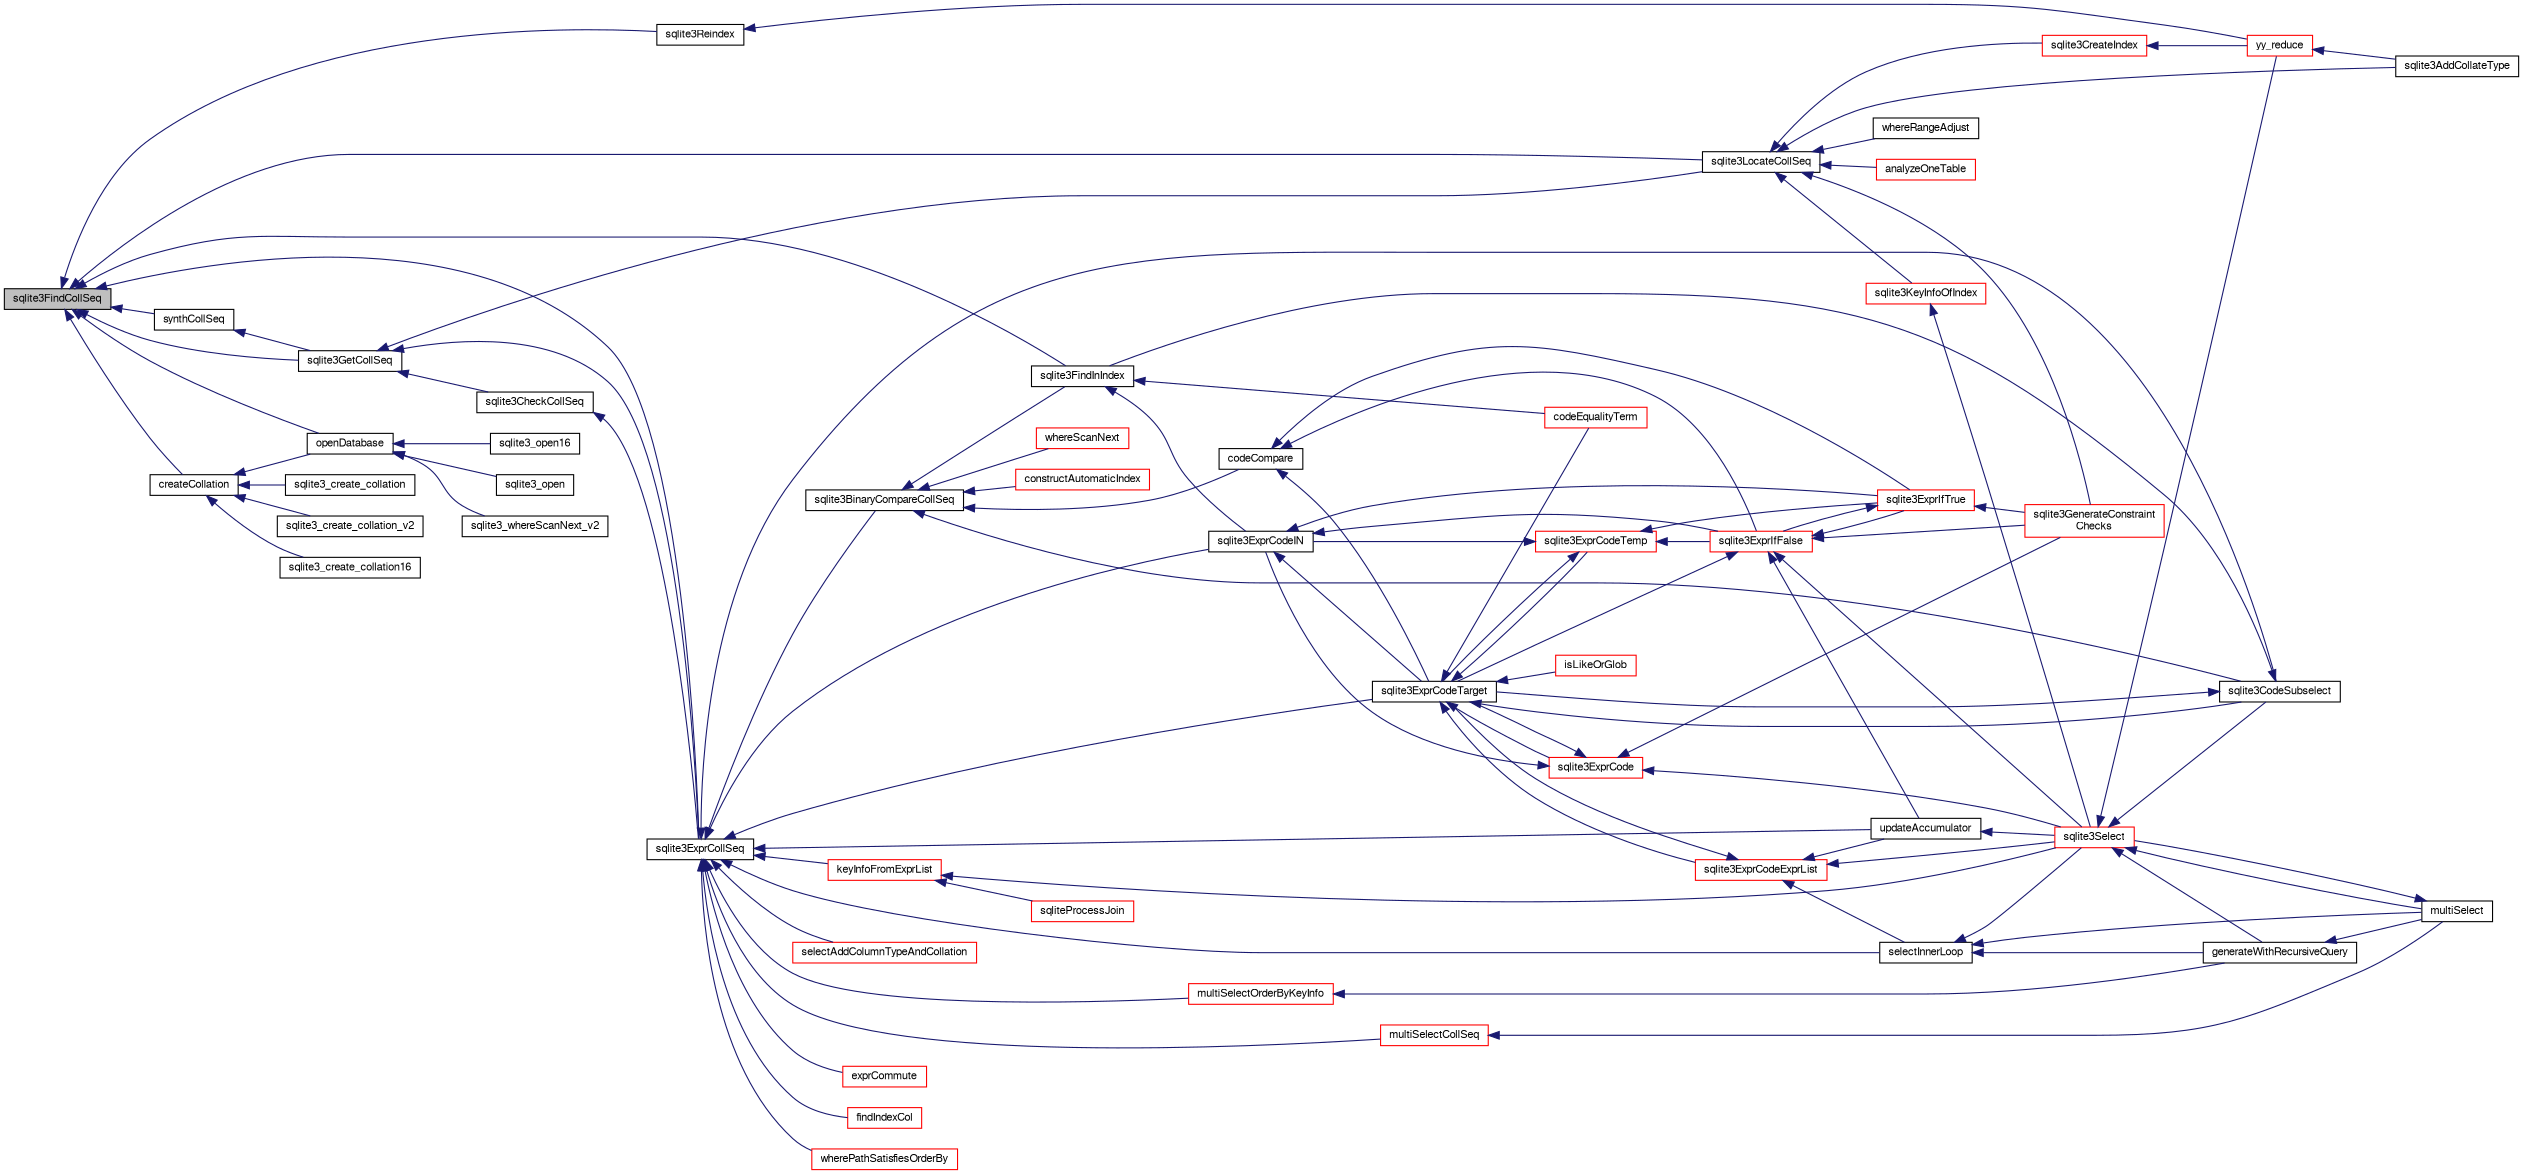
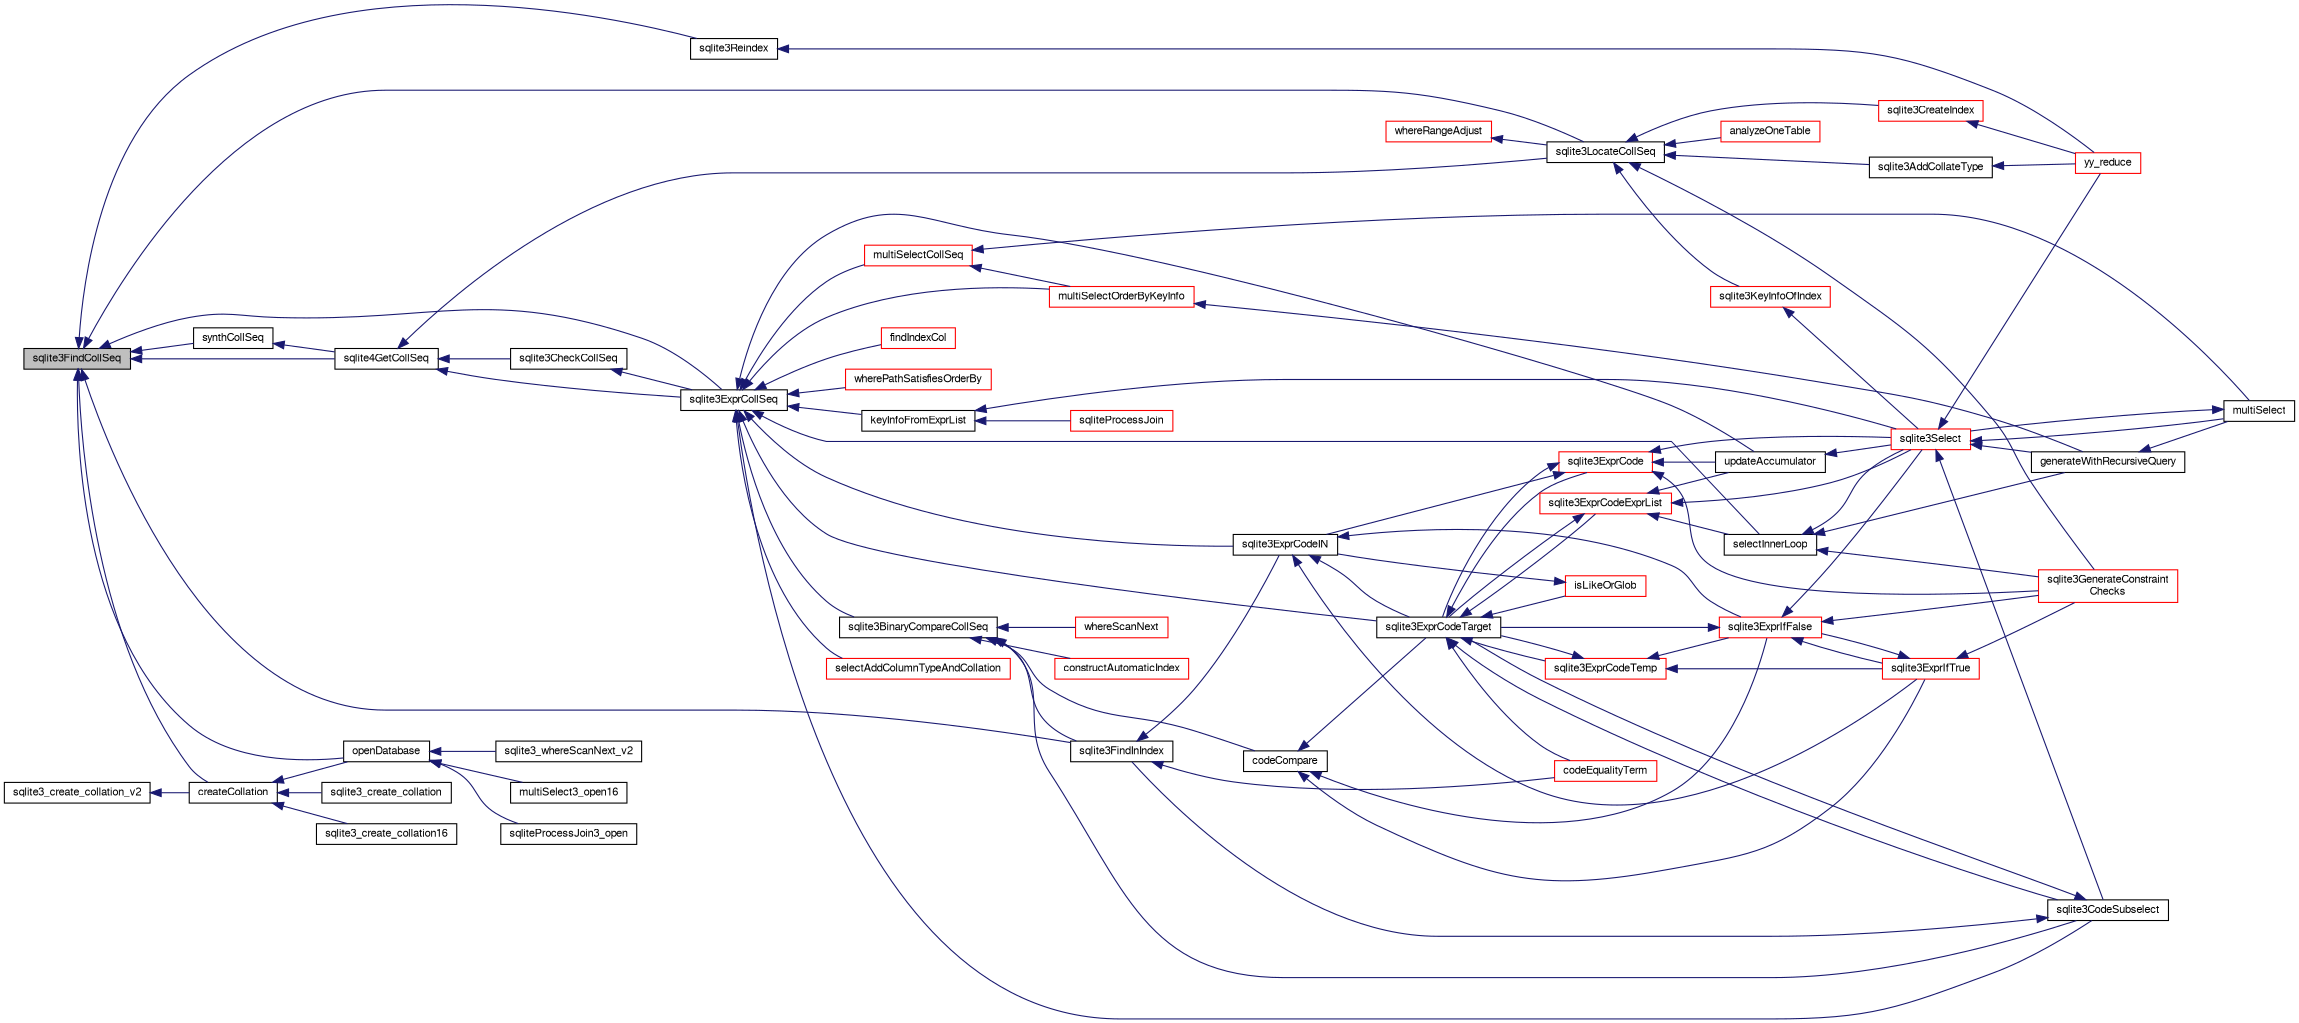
(2360, 55) -> (2039, 165)
(1926, 128) -> (1439, 132)
(1849, 144) -> (1525, 142)
none -> (1026, 277)
(350, 361) -> (387, 359)
(535, 444) -> (569, 793)
(535, 485) -> (569, 834)
(278, 507) -> (175, 793)
(1419, 542) -> (1446, 569)
(1846, 690) -> (1682, 462)
(885, 870) -> (918, 421)
(2202, 923) -> (1933, 564)
(885, 1077) -> none
